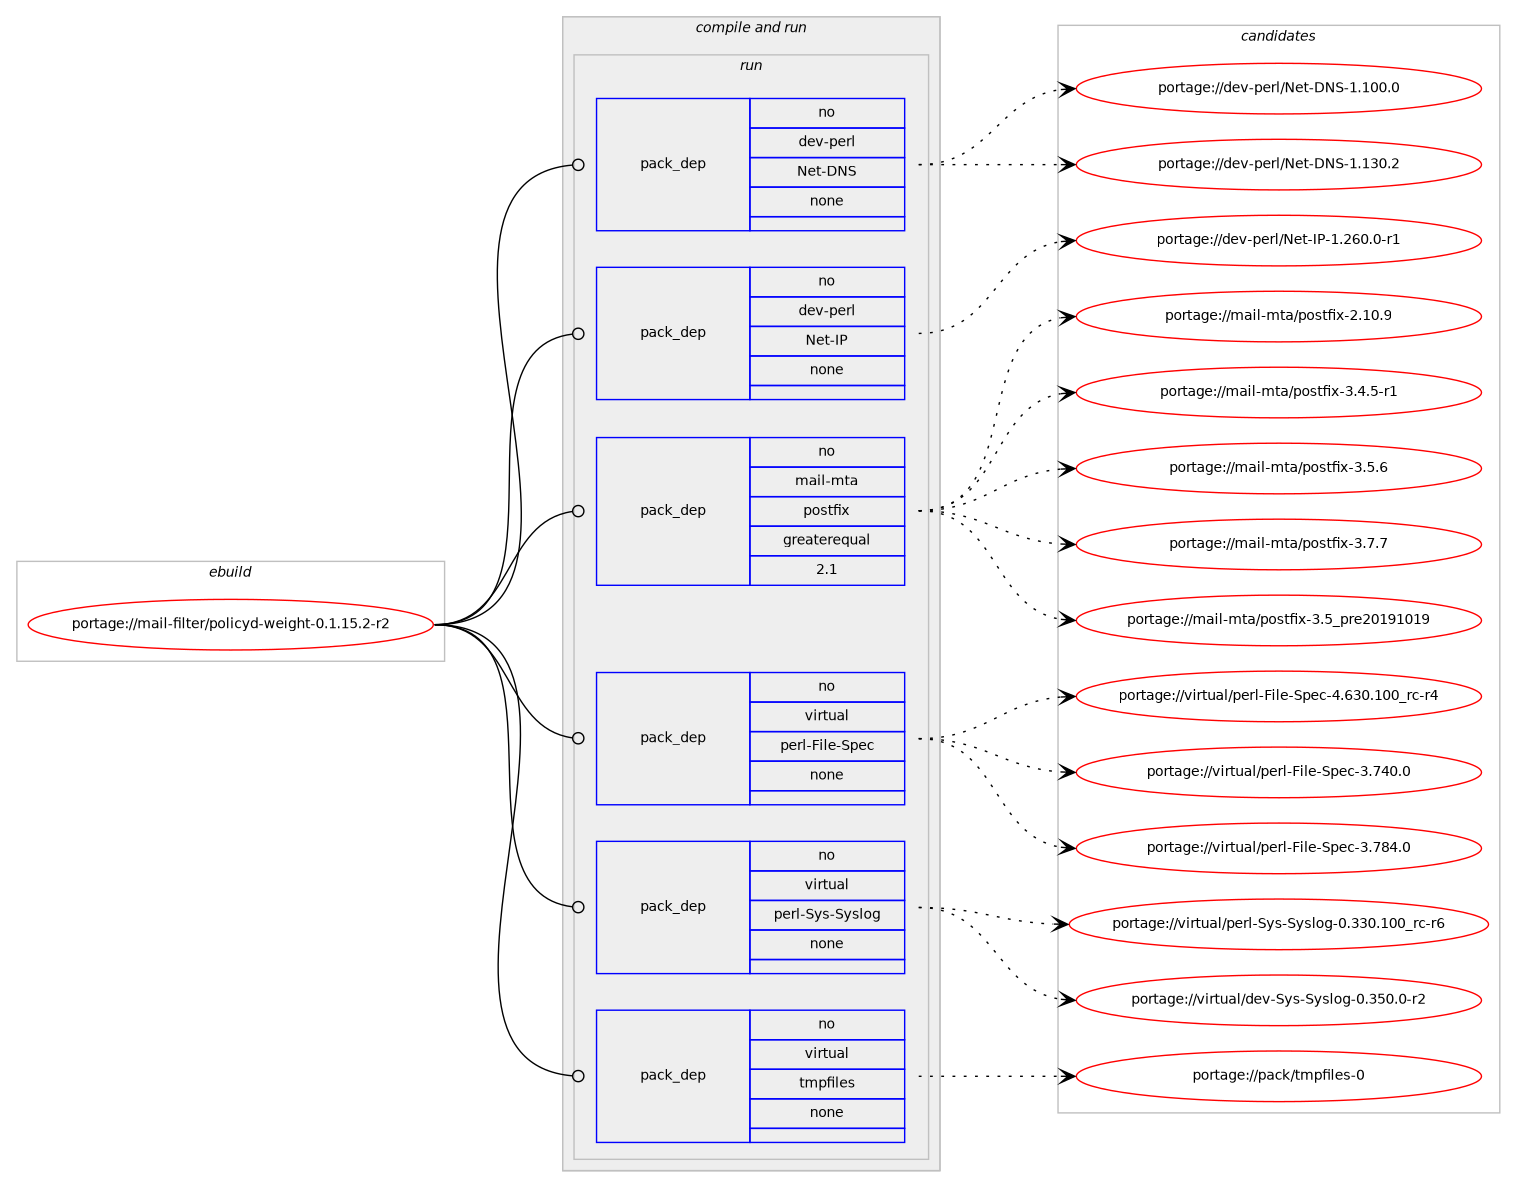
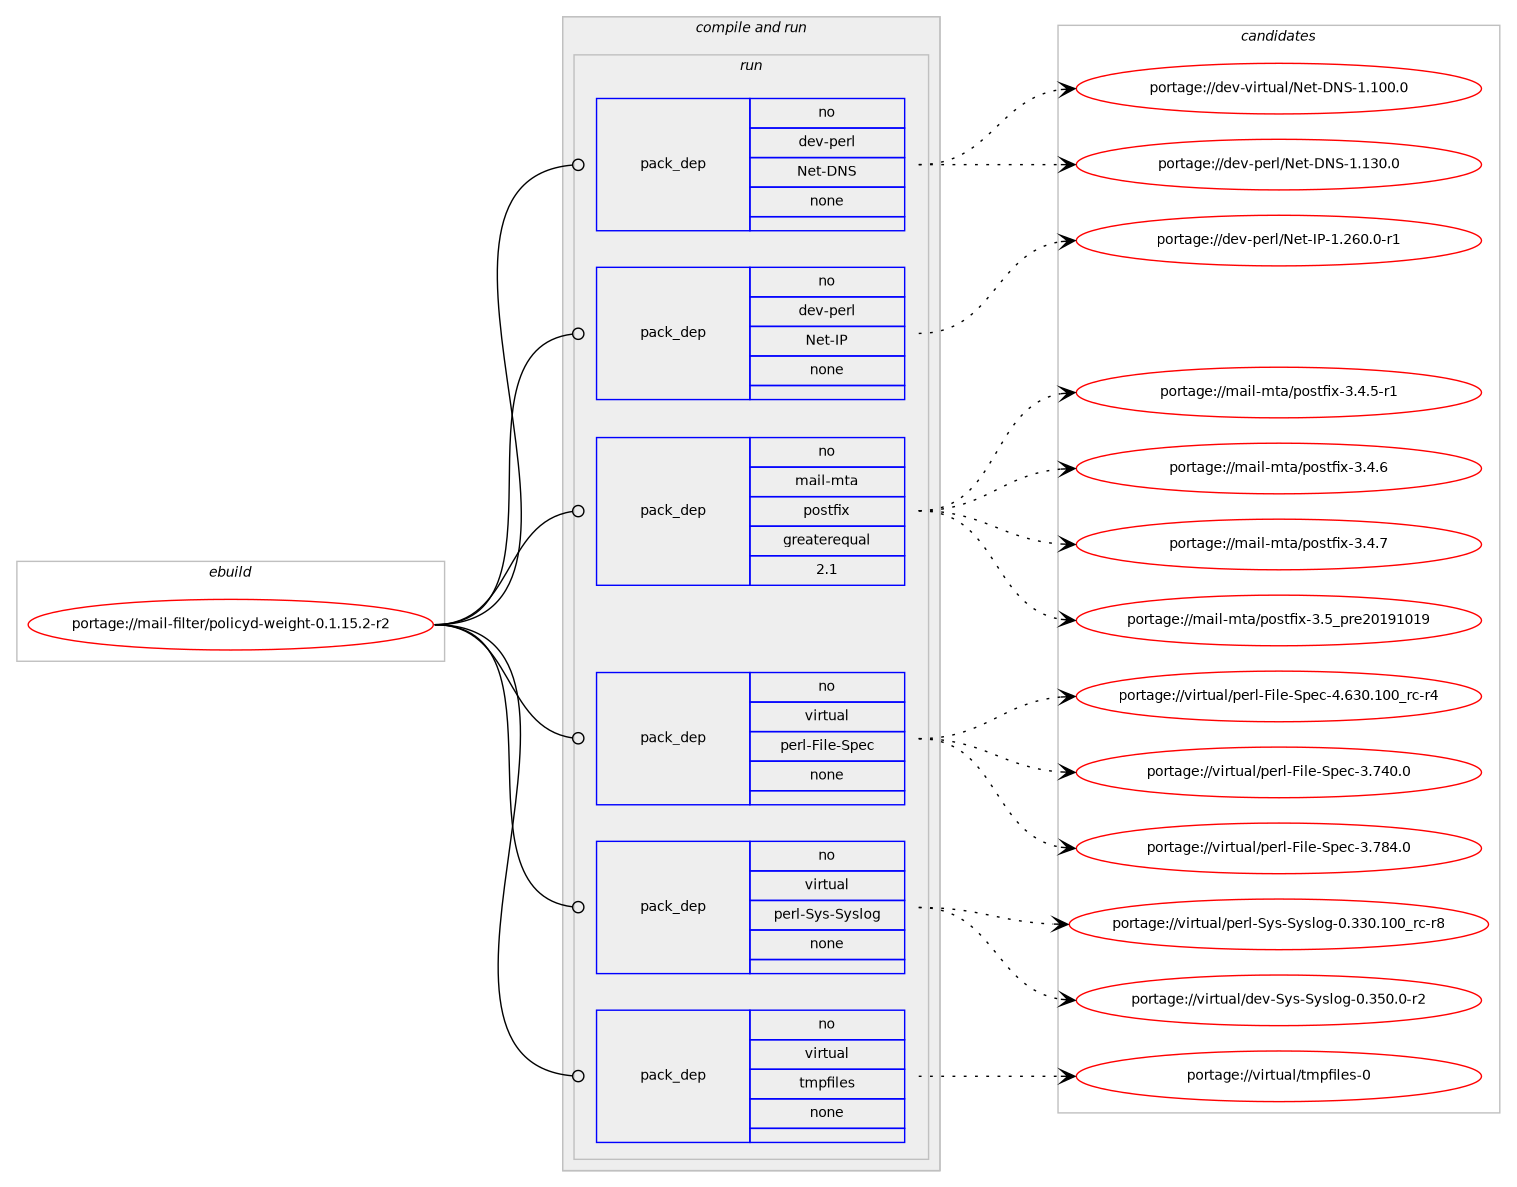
(1279, 89) -> (1279, 89)
(1279, 165) -> (1279, 165)
(1279, 317) -> none
(1279, 469) -> (1279, 469)
(1279, 544) -> (1279, 544)
(1279, 924) -> (1279, 924)
(1279, 1076) -> (1279, 1076)
